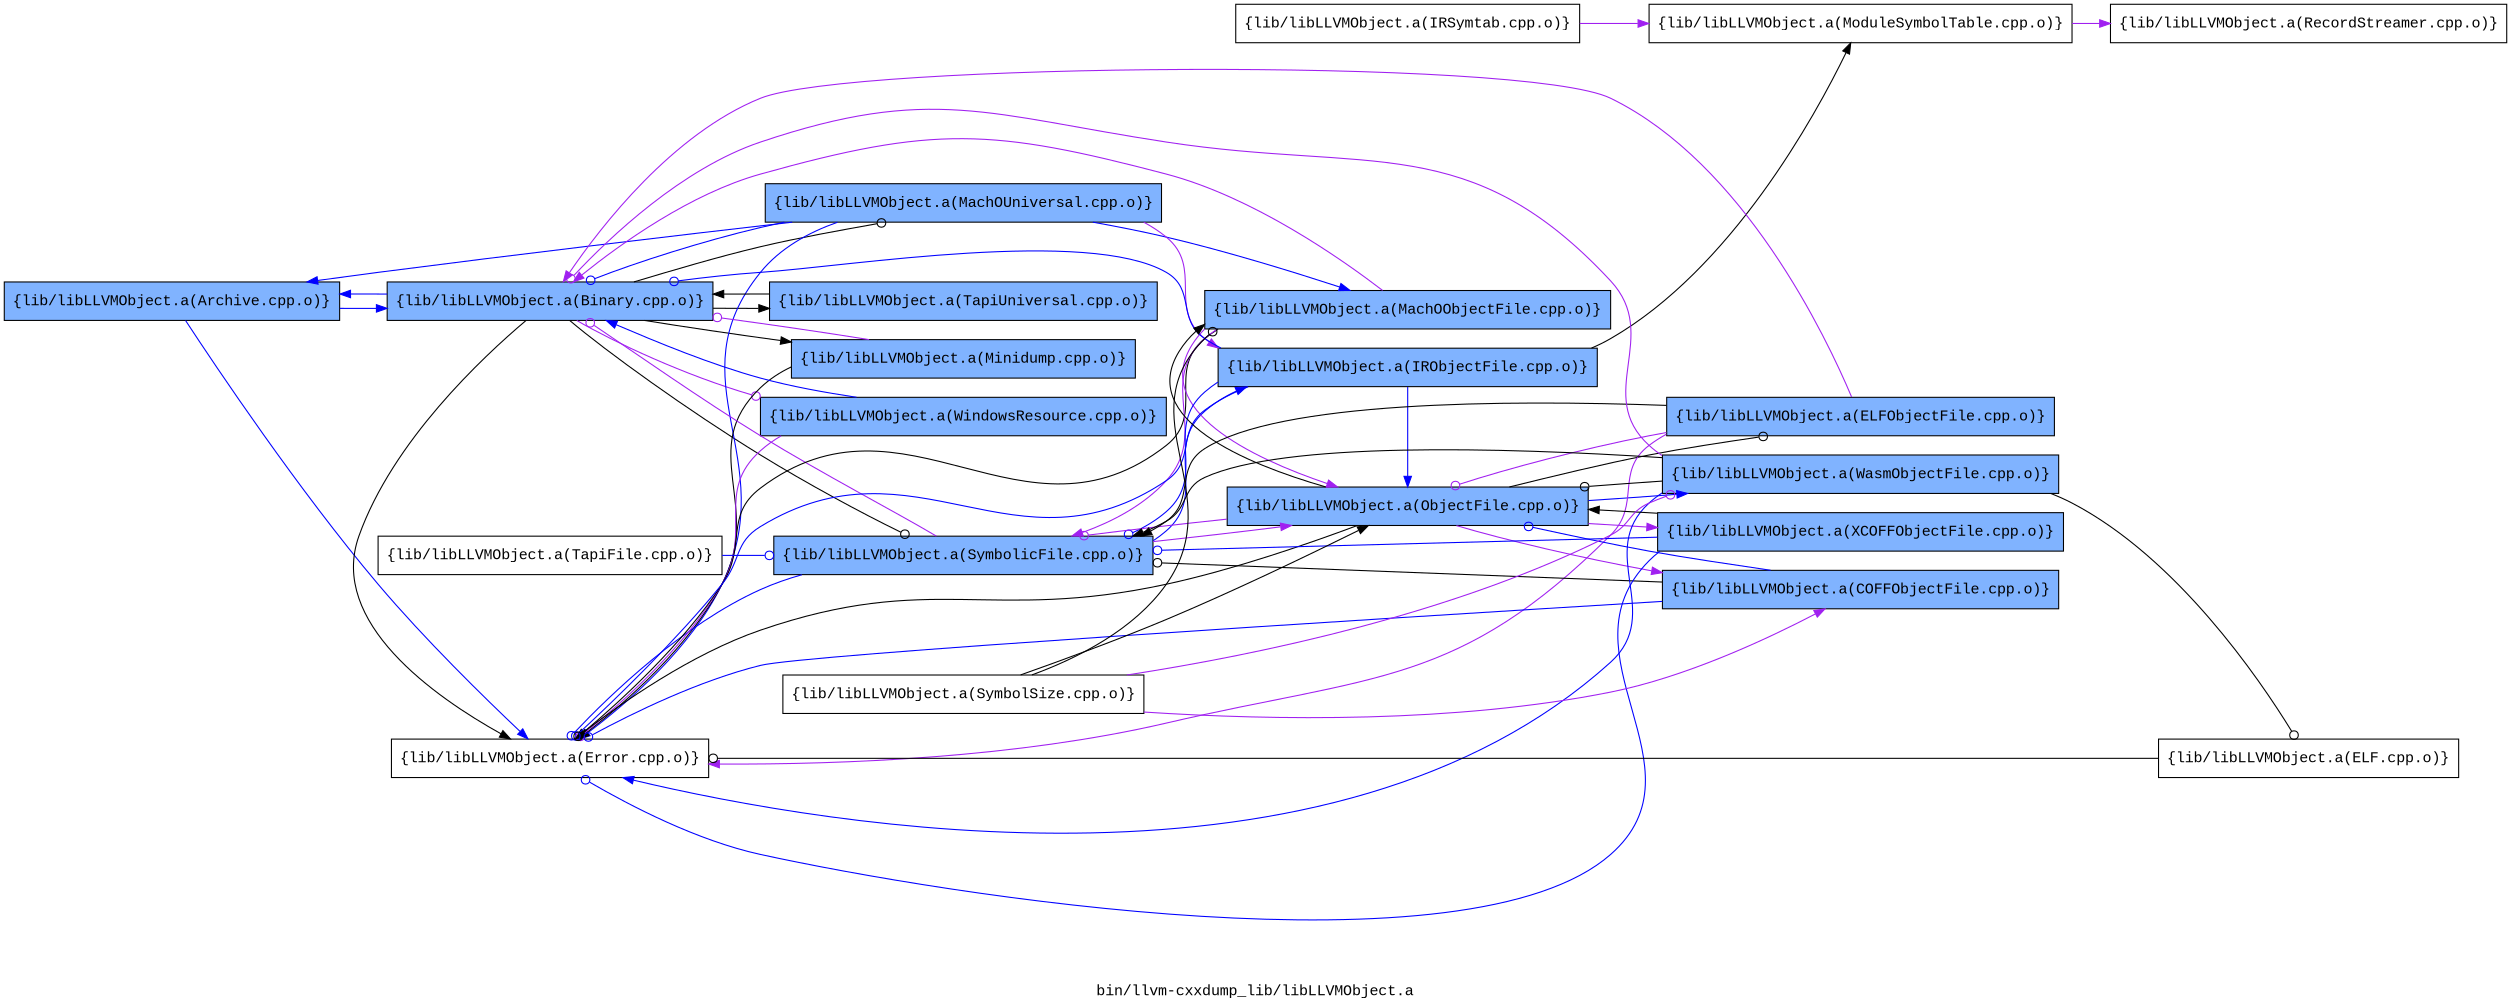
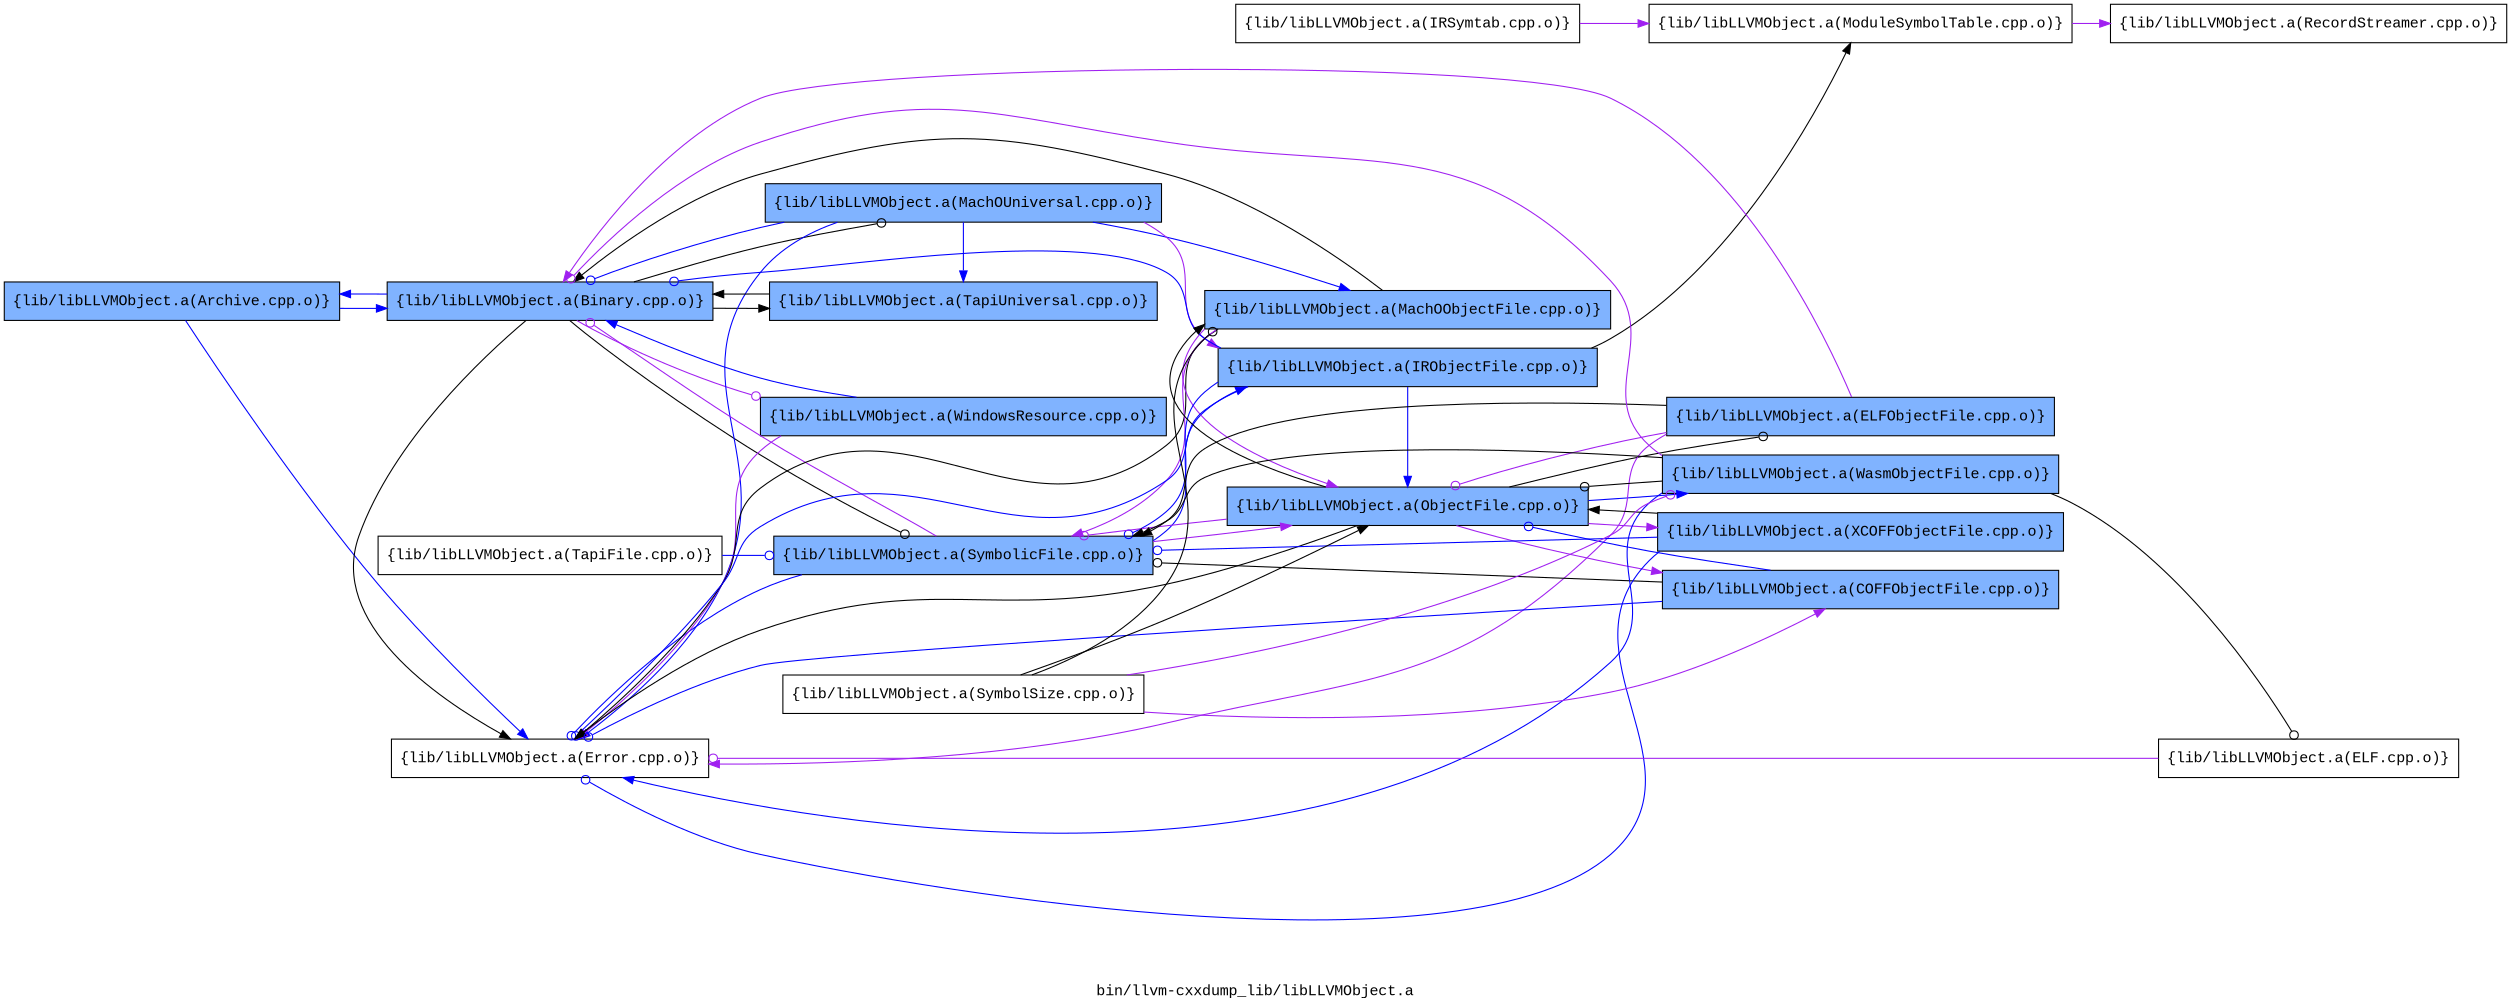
(984, 140) -> (984, 140)
(555, 250) -> (963, 246)
(963, 359) -> none
(712, 599) -> (712, 599)
(959, 599) -> (959, 599)
(1474, 758) -> (1474, 758)
